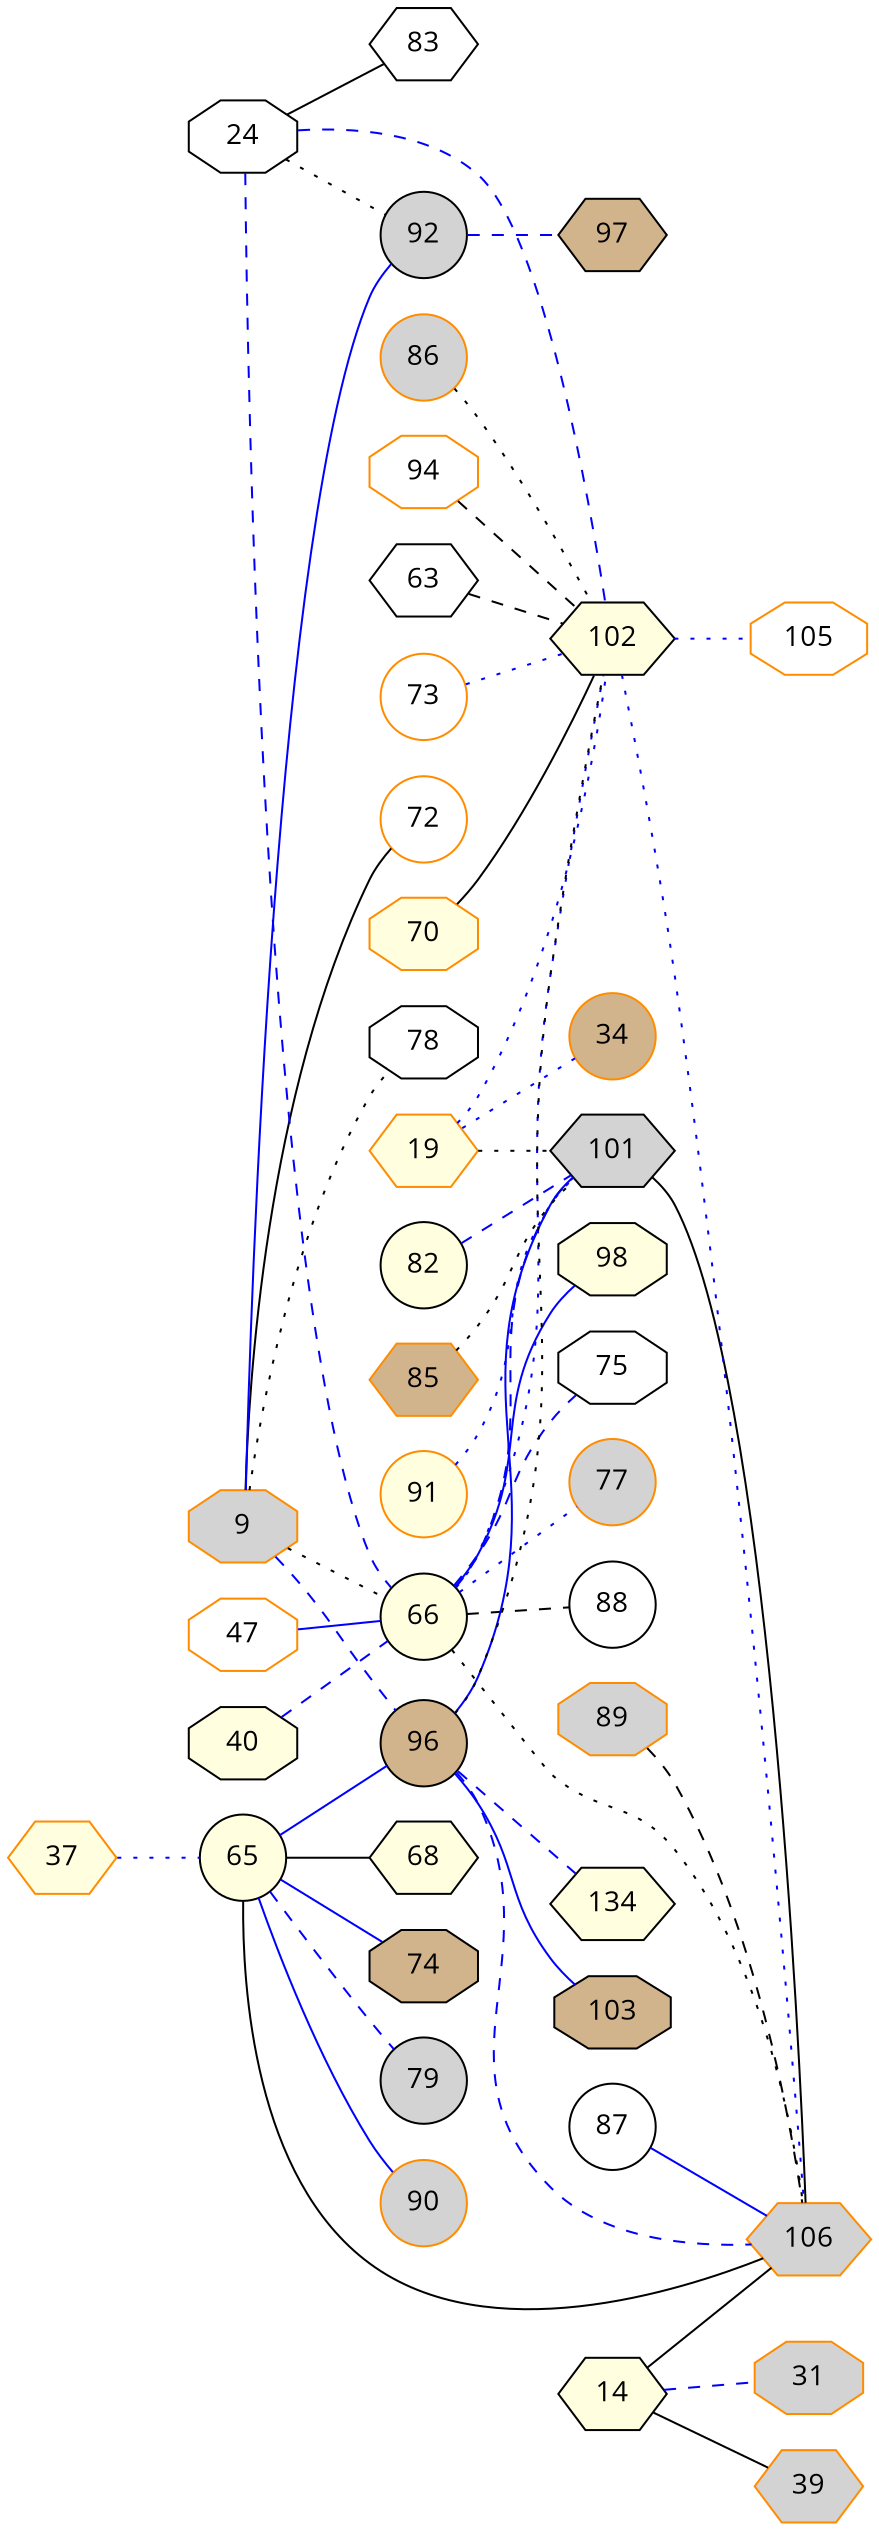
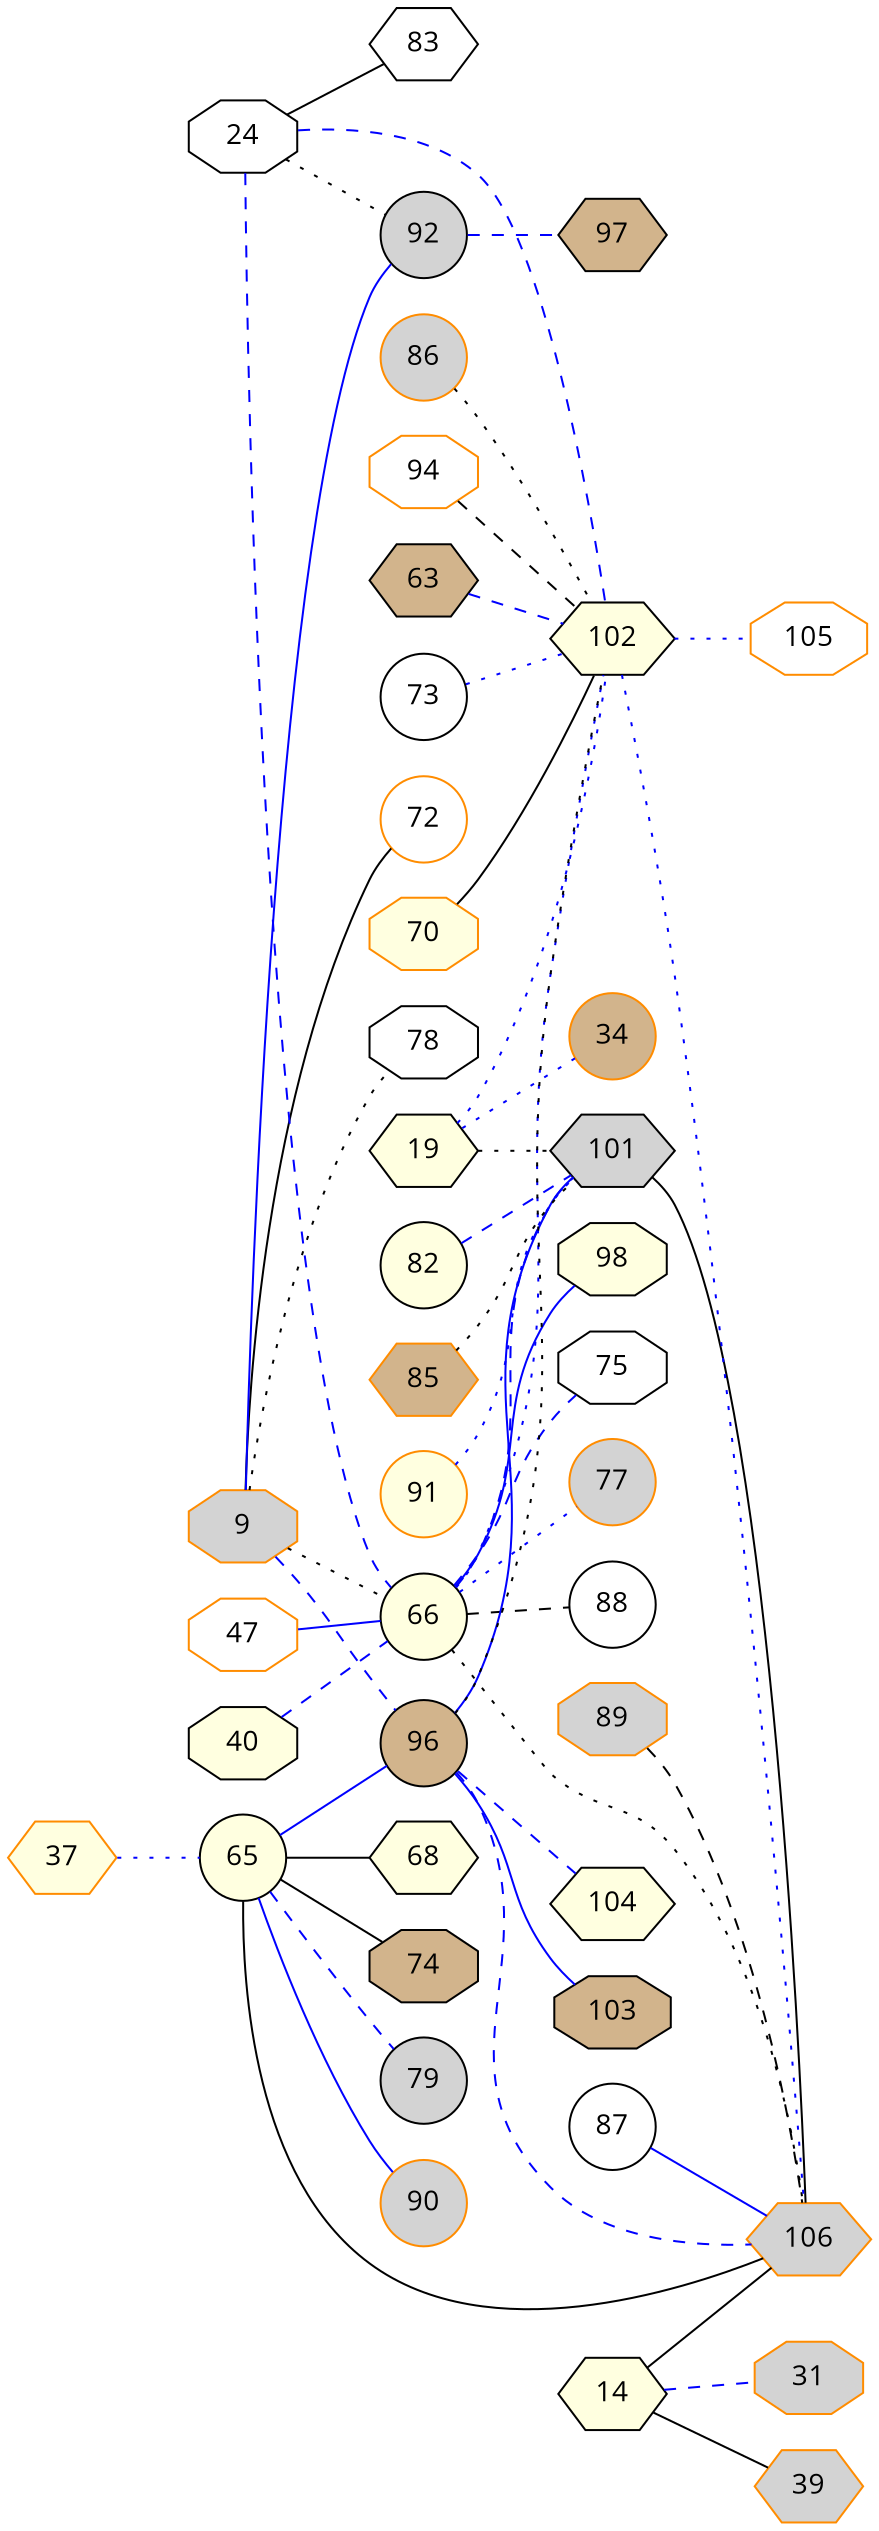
(424, 580) -> (424, 580)
(516, 609) -> (516, 609)
(424, 697) -> (424, 697)
(424, 1151) -> (424, 1151)
(613, 1904) -> (613, 1904)
(332, 1911) -> (332, 1911)
